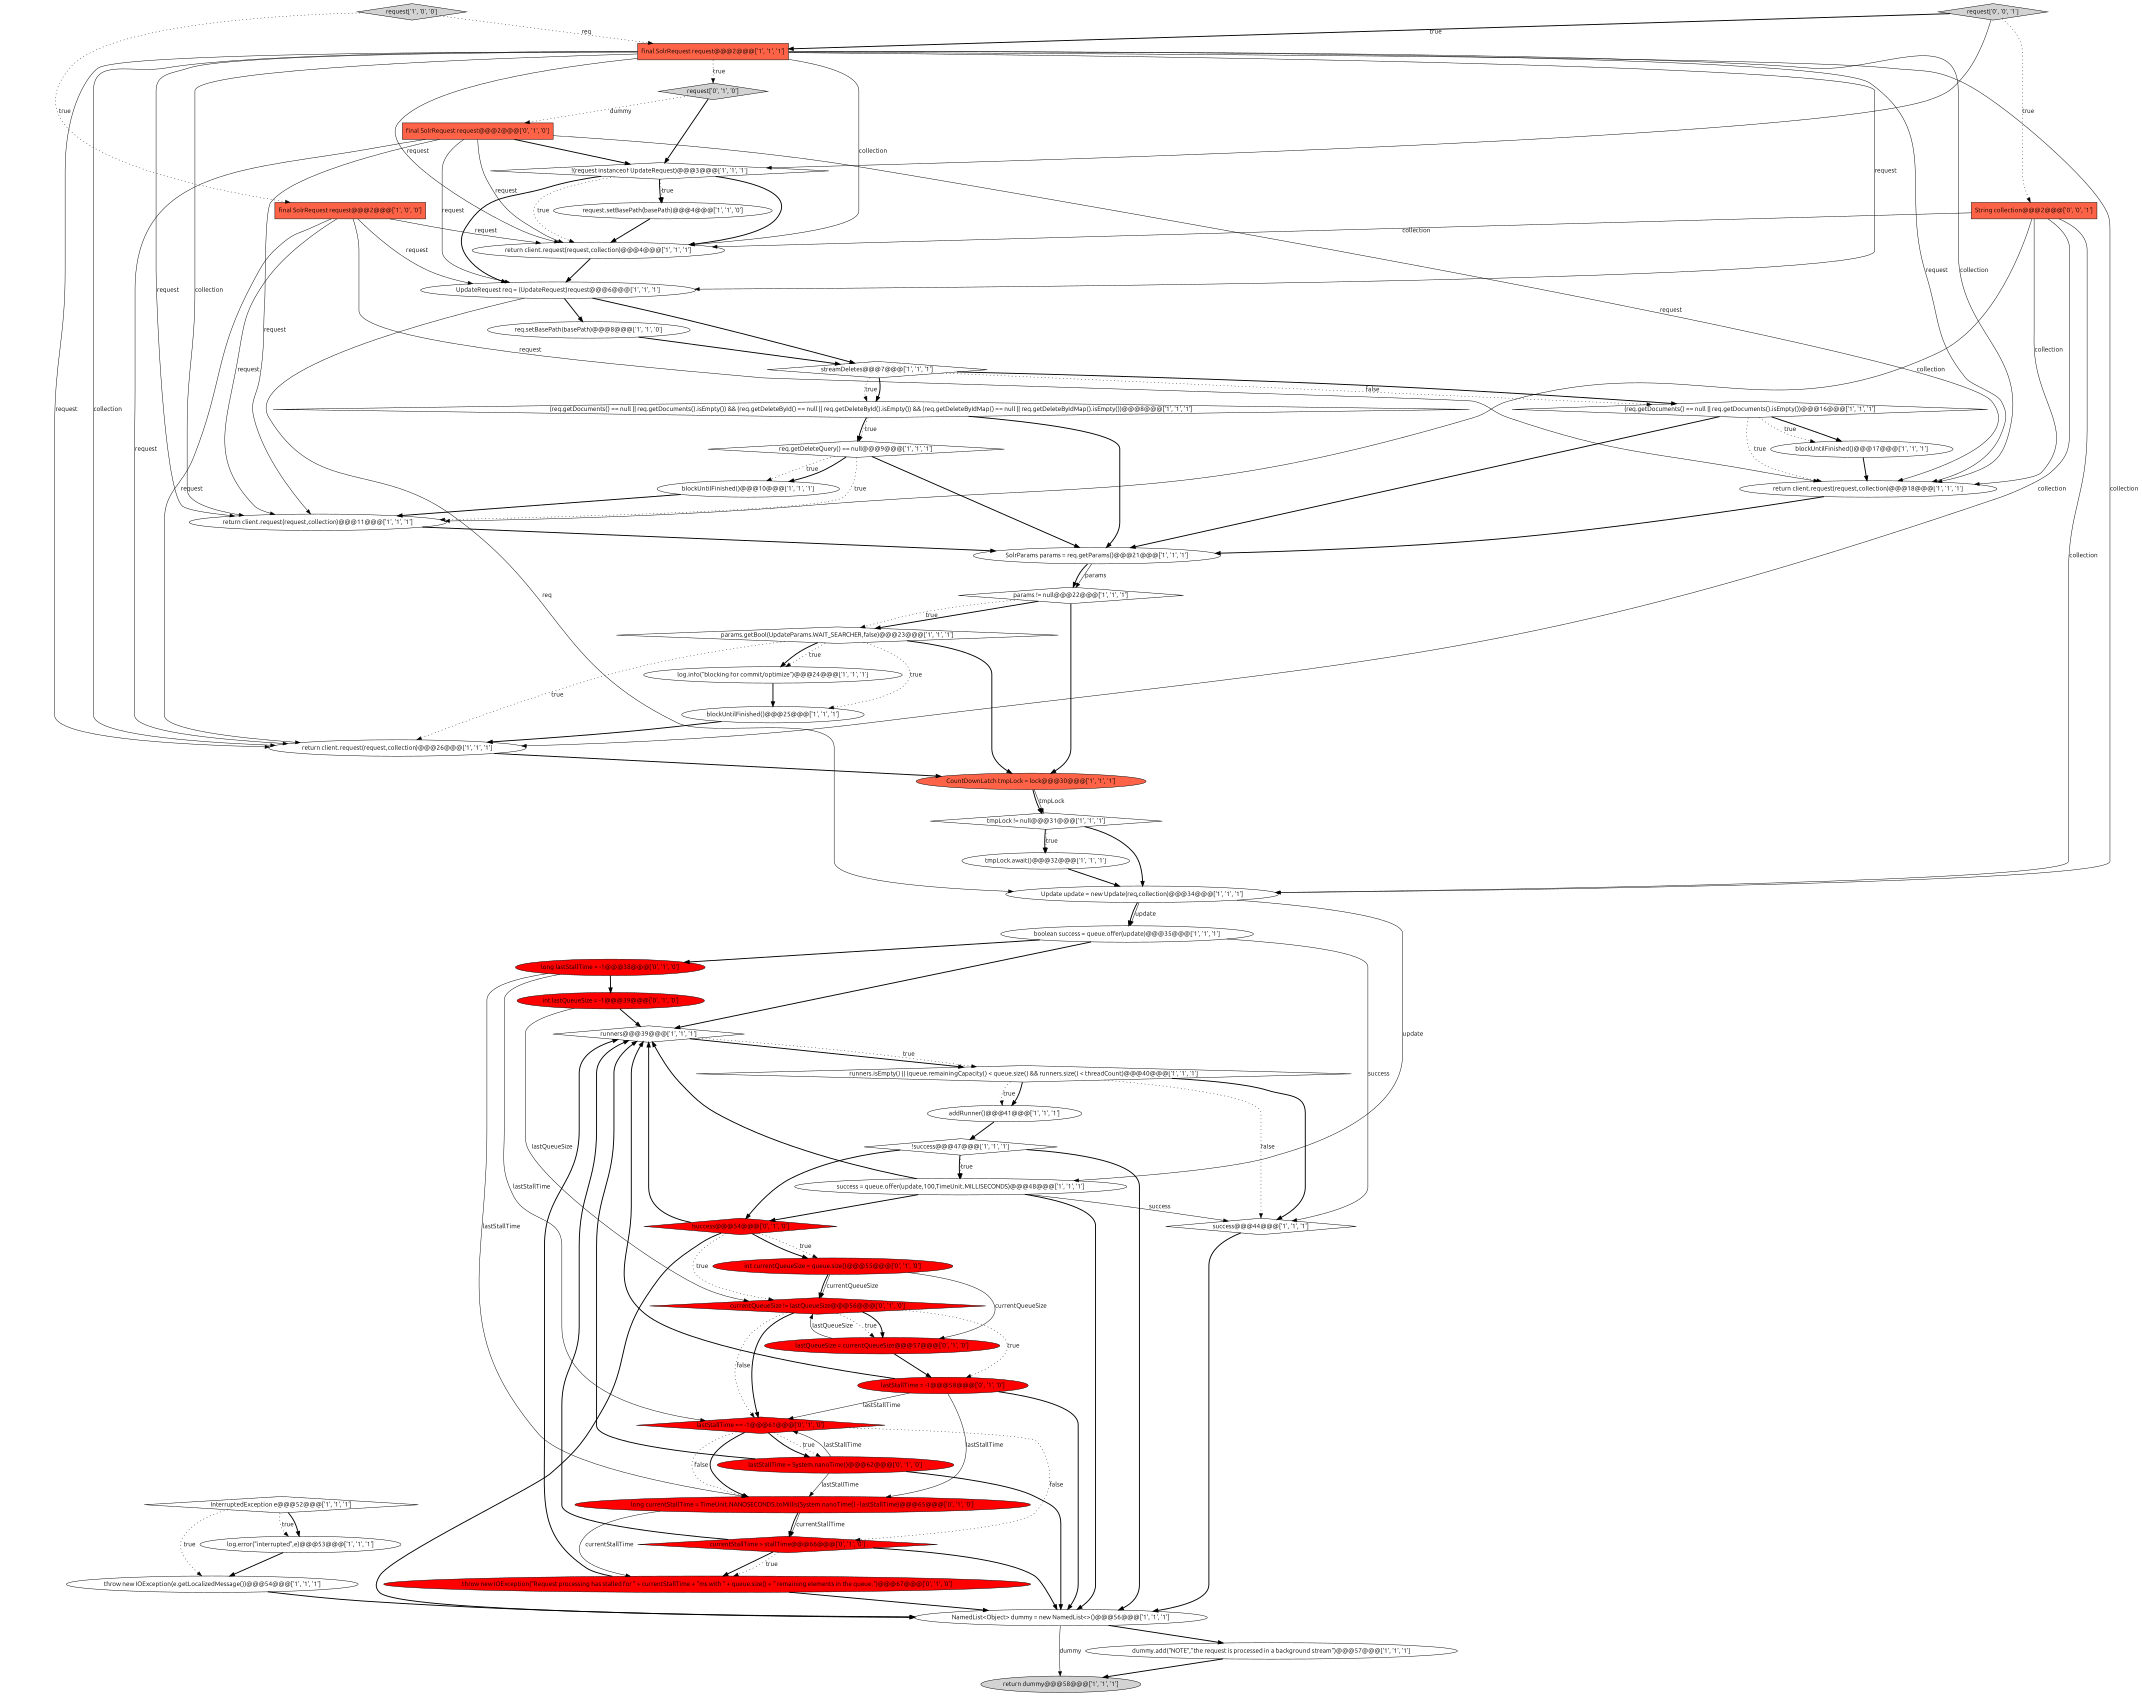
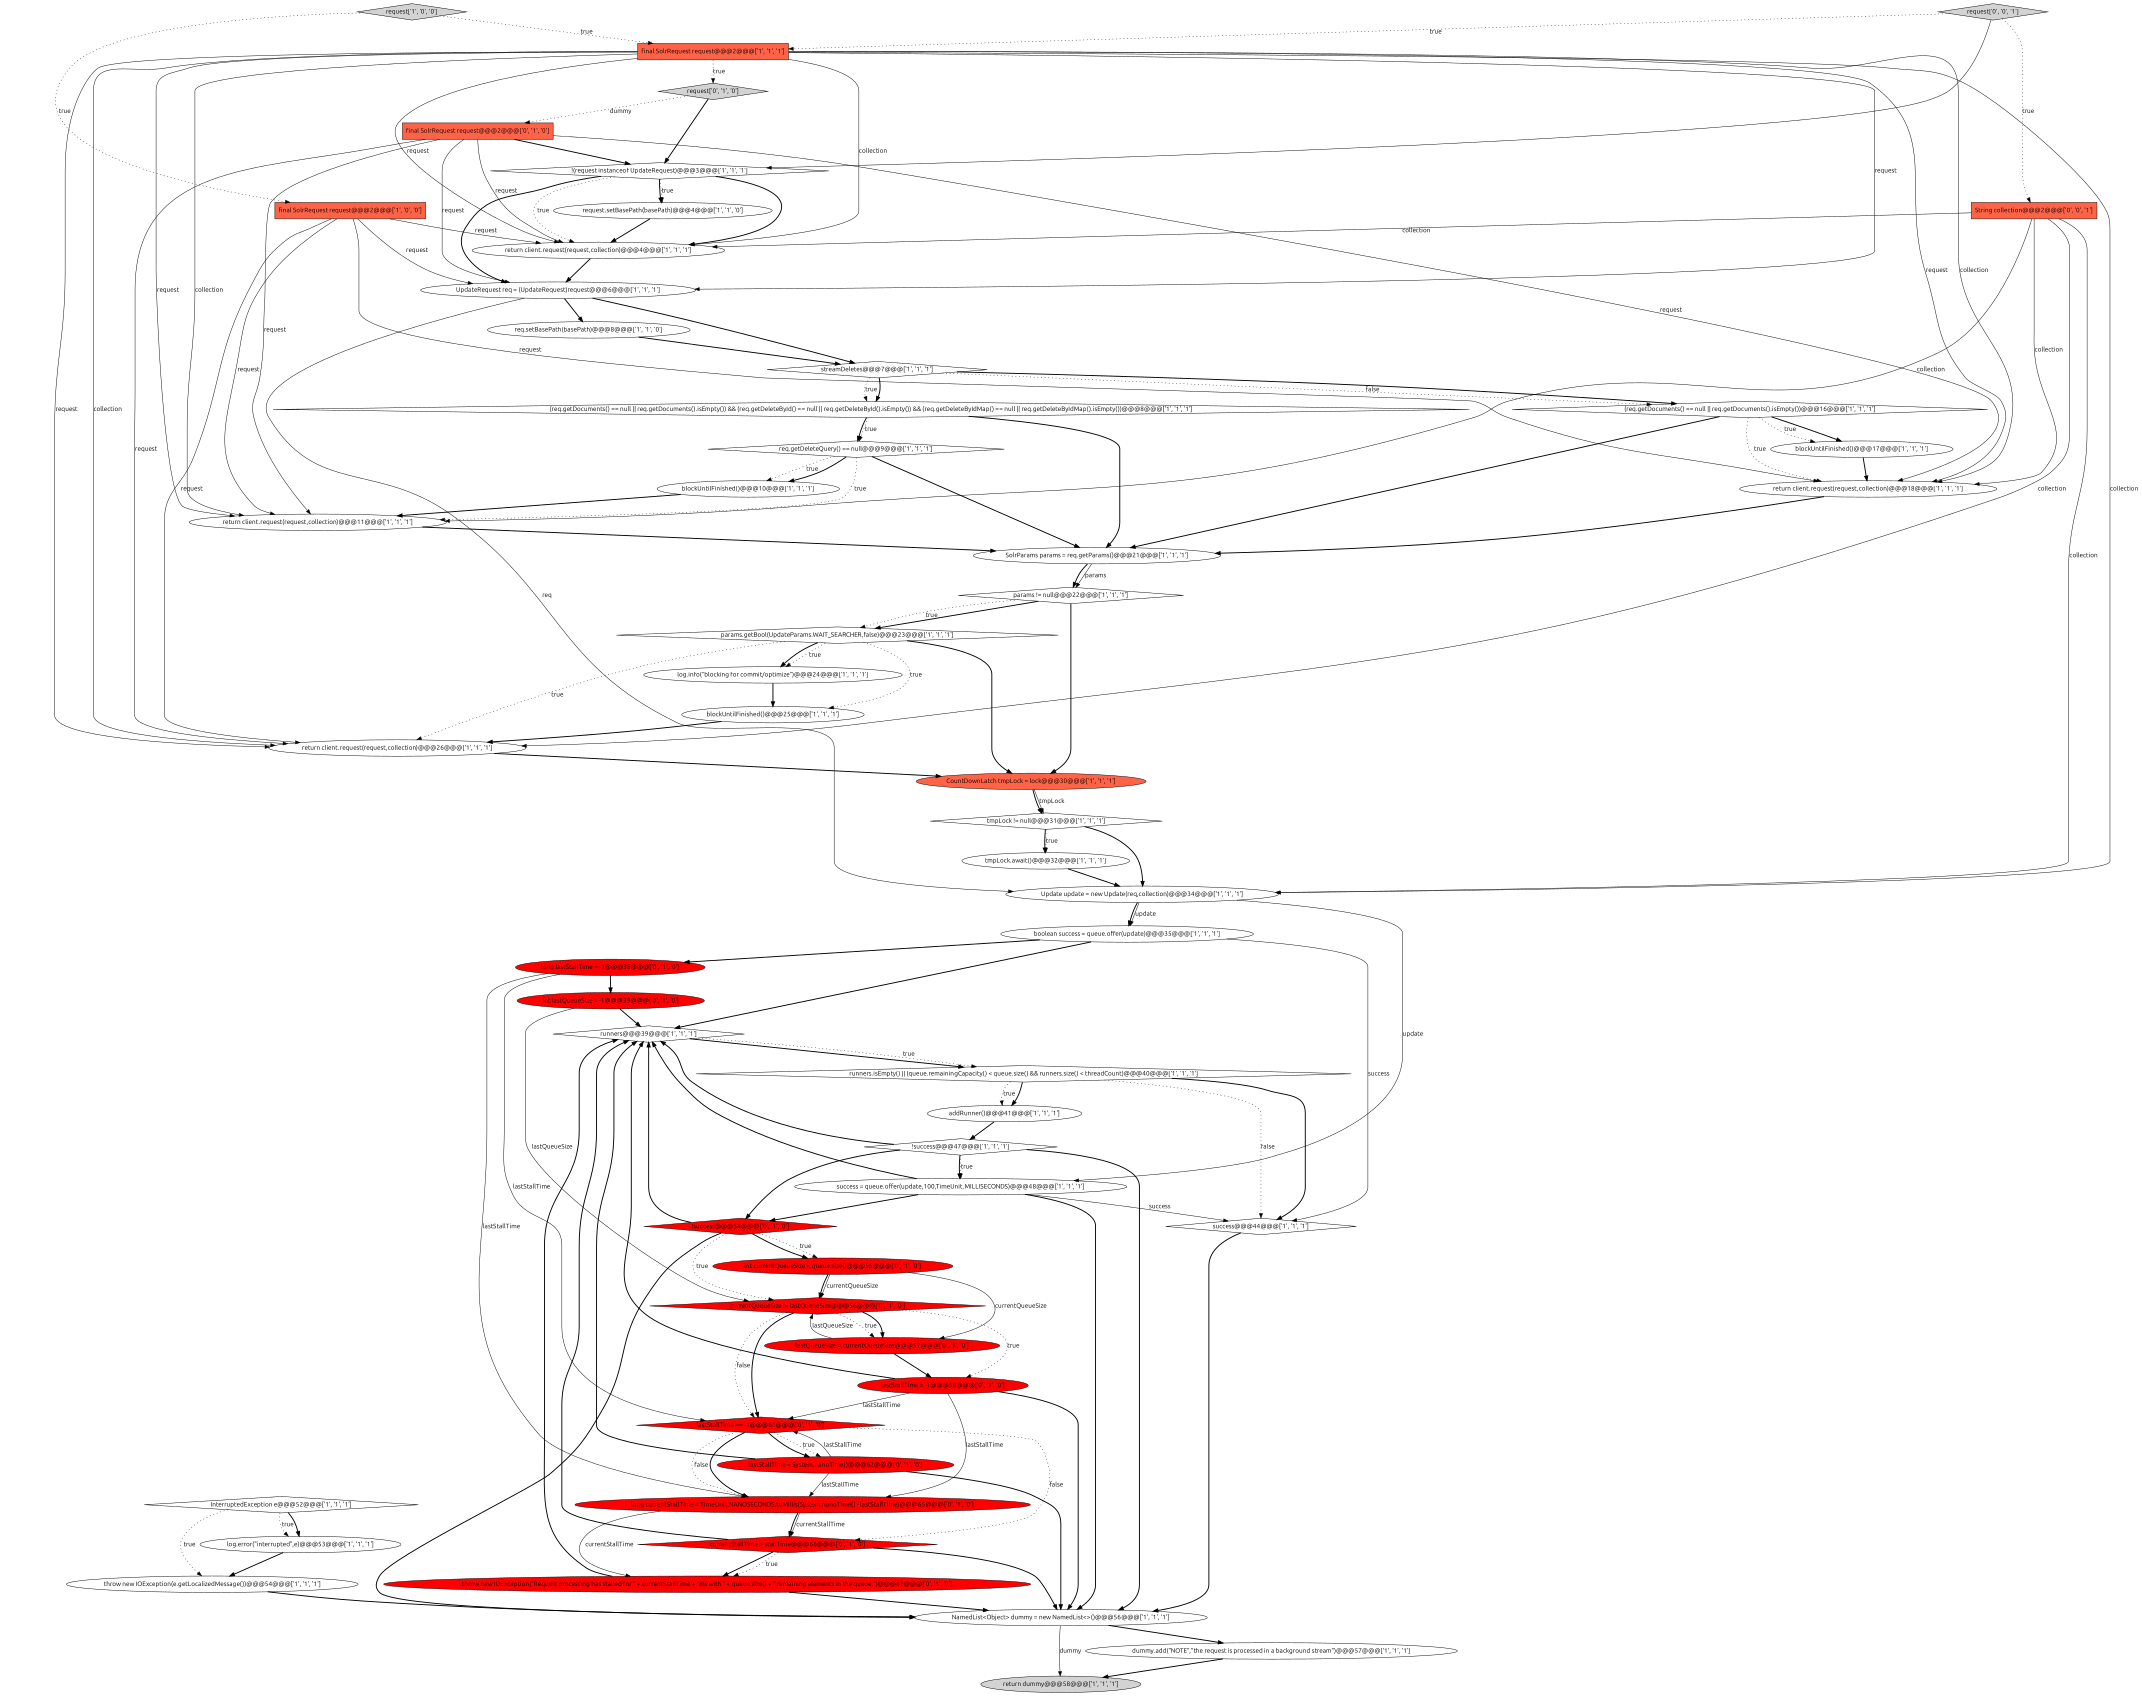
(1372, 31) -> (1372, 31)
(587, 32) -> (587, 32)
none -> (766, 1119)
